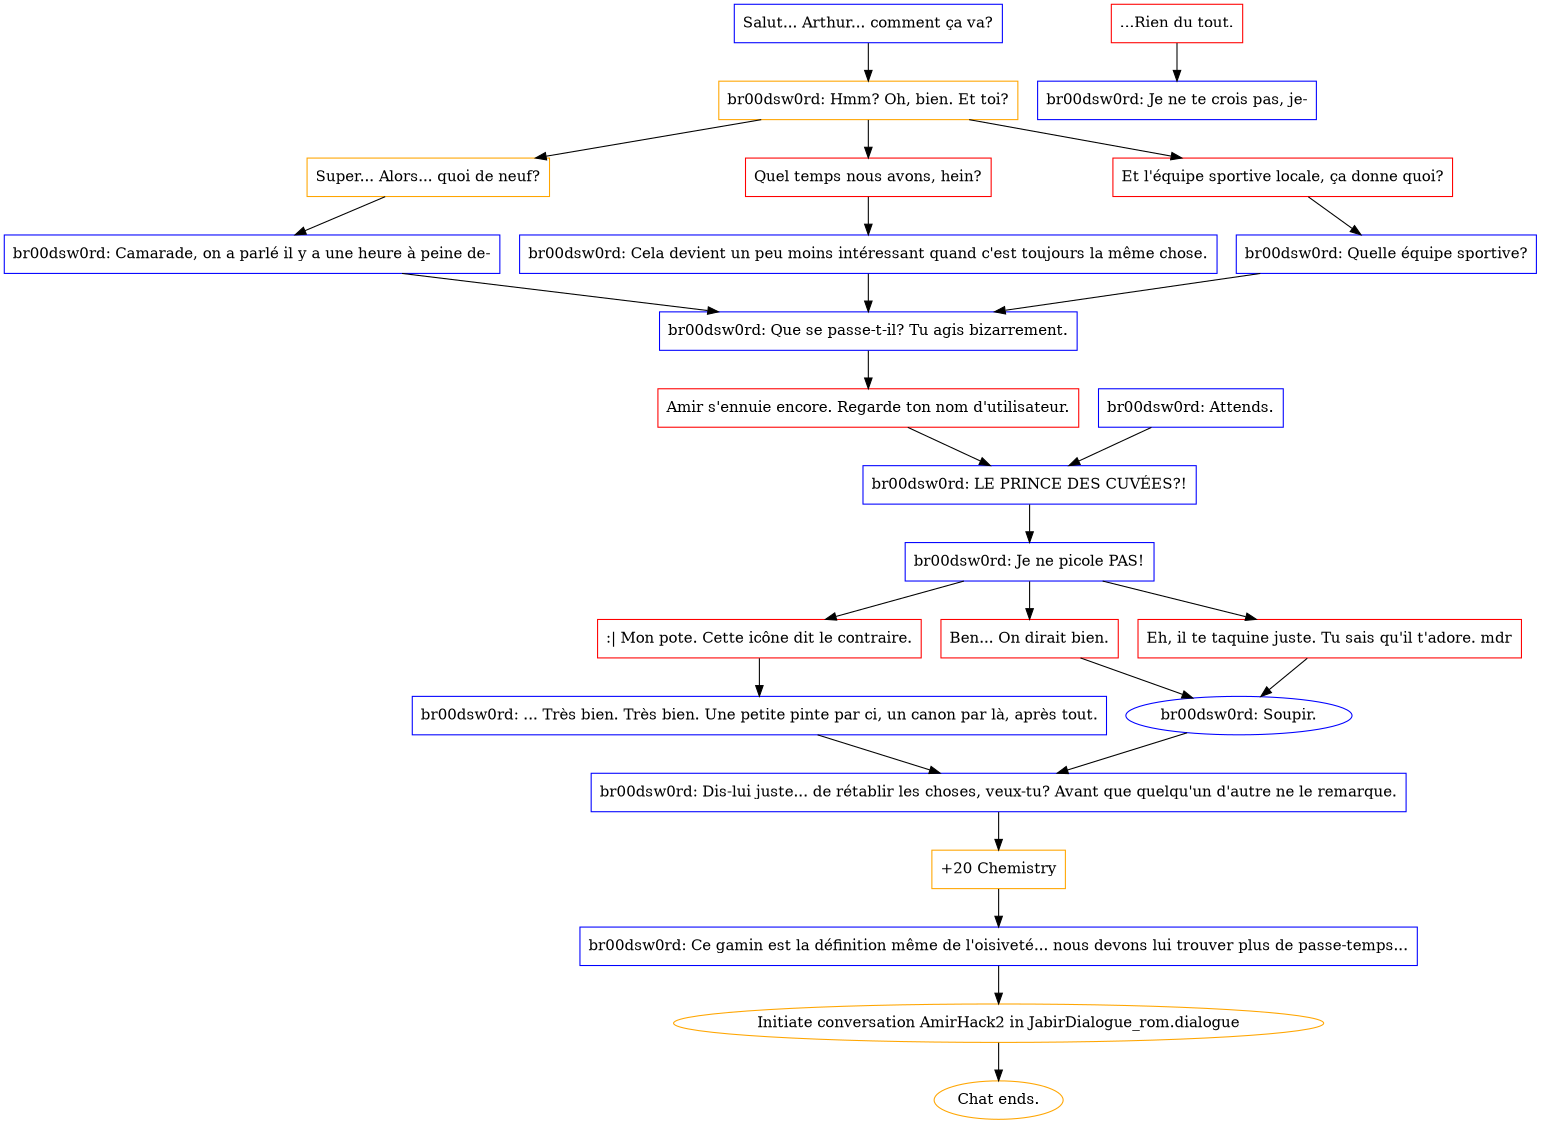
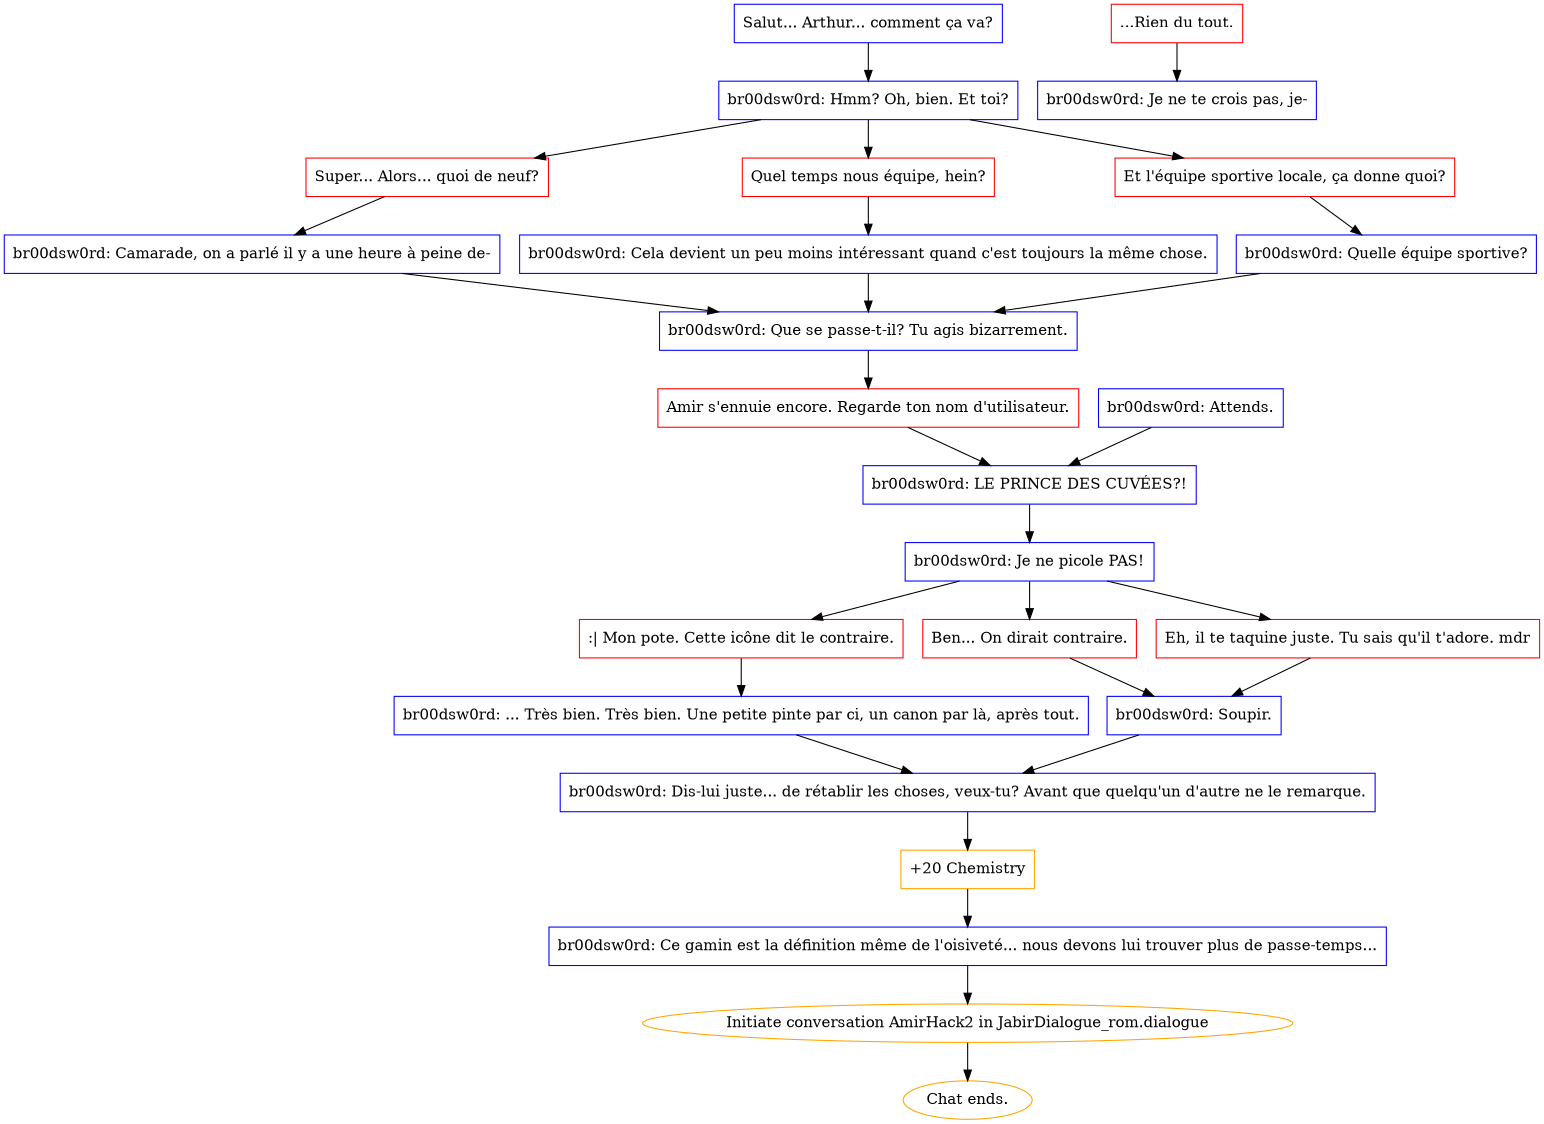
(868, 100) -> (868, 100)
(428, 177) -> (427, 177)
(868, 177) -> (868, 177)
(1030, 639) -> (1030, 639)
(1239, 716) -> (1194, 716)
